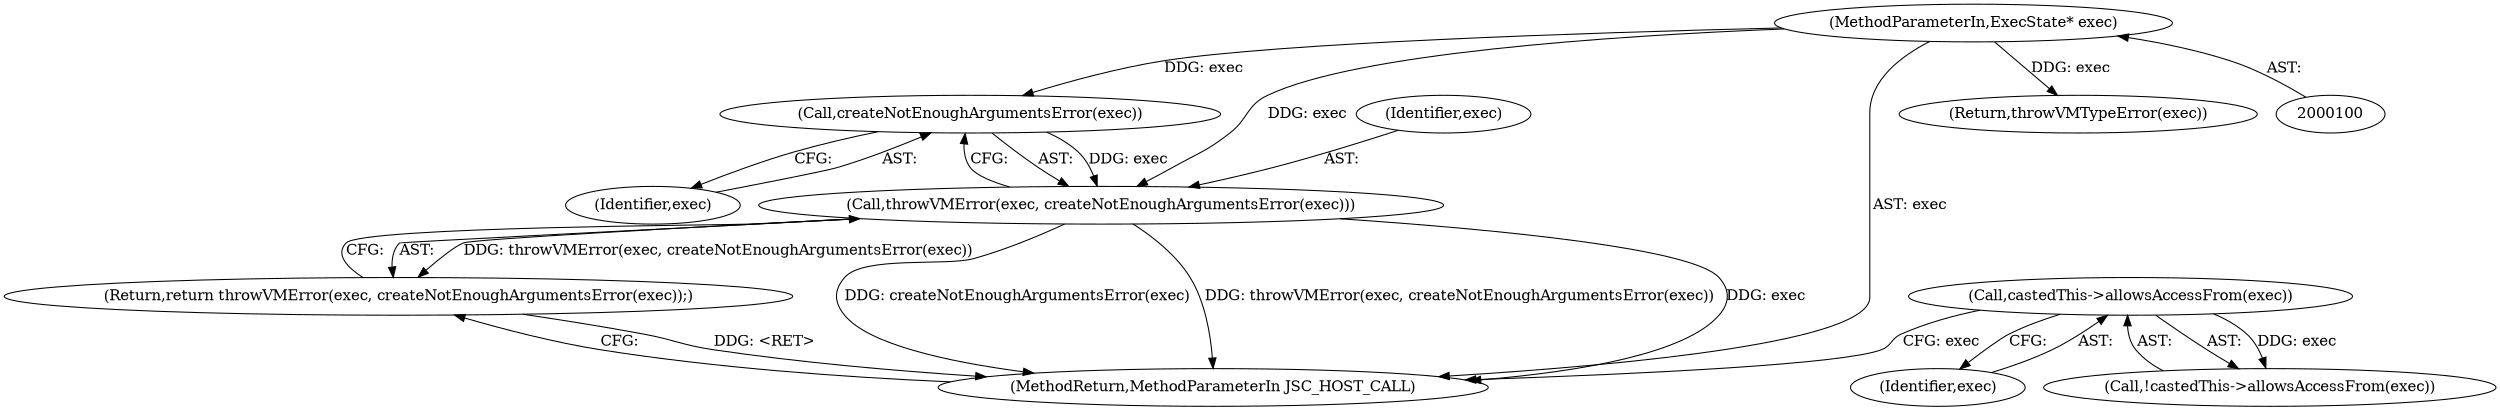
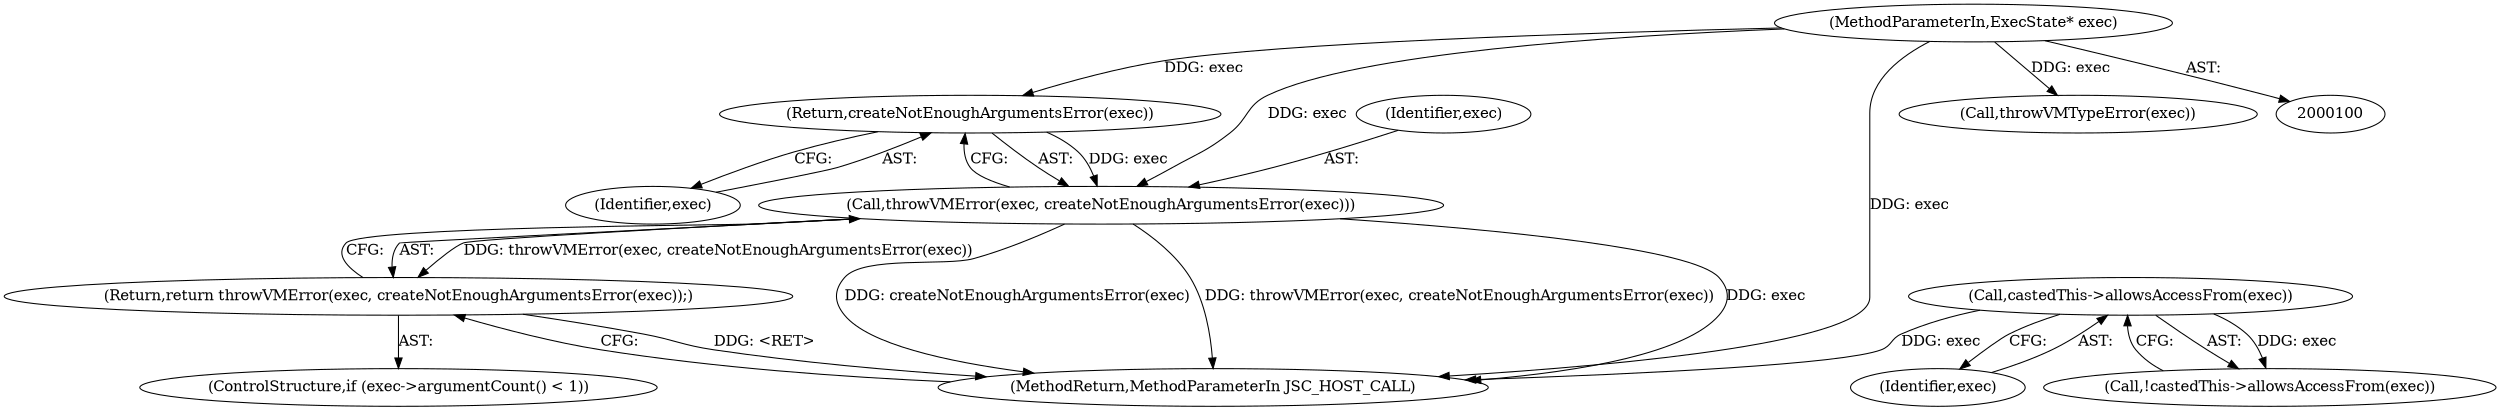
(2221, 58) -> (2162, 69)
(970, 114) -> (970, 114)
(2078, 114) -> (2078, 114)
(1910, 205) -> (1910, 205)
(1941, 342) -> (1941, 342)
(2157, 342) -> (2157, 342)
none -> (398, 387)
